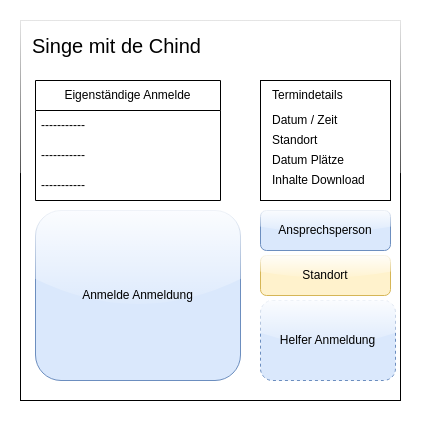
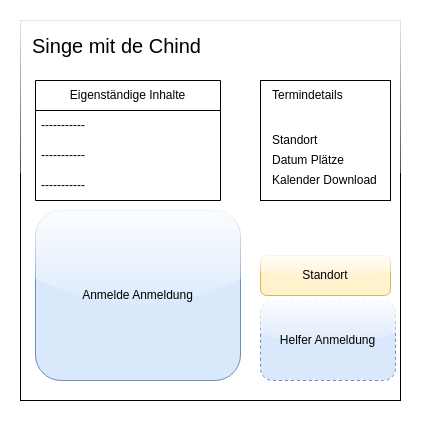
(128, 96) -> (128, 96)
(316, 121) -> none
(322, 181) -> (325, 181)
(326, 231) -> none
